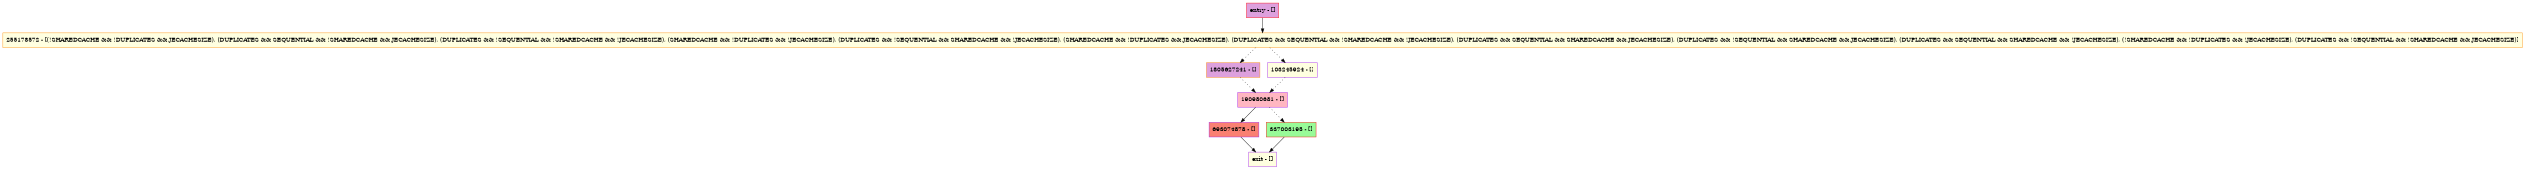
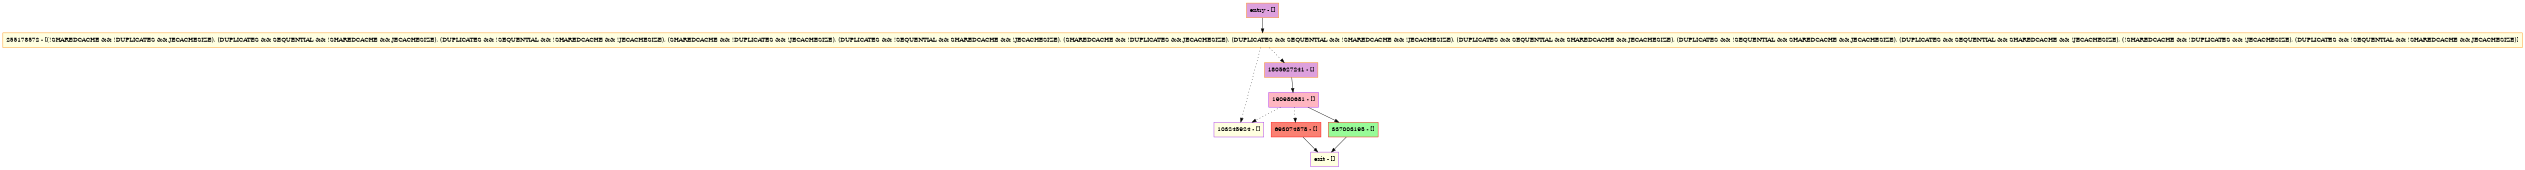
(1263, 10) -> (1263, 10)
(1246, 84) -> (1292, 83)
(1279, 84) -> (1268, 114)
(1250, 113) -> (1295, 113)
(1275, 113) -> (1321, 114)
(1234, 130) -> (1296, 130)
